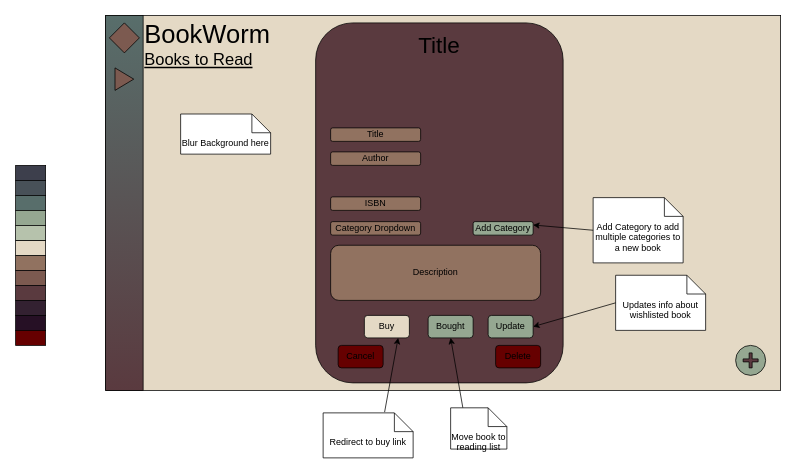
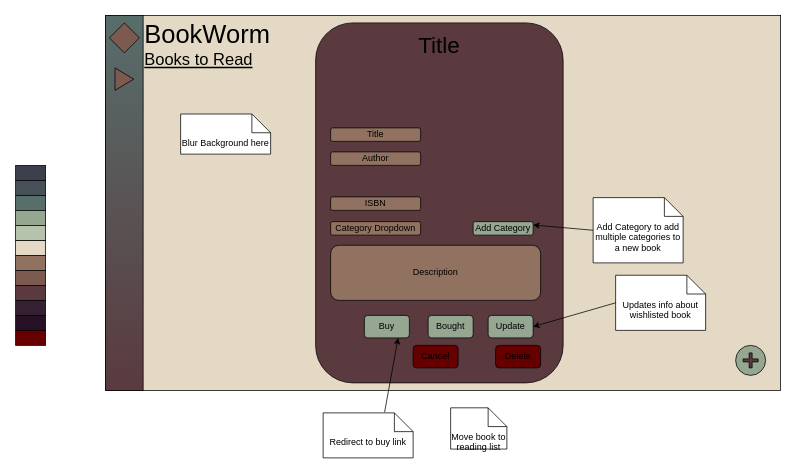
(387, 327) -> (387, 327)
(360, 357) -> (435, 357)
(460, 395) -> none
